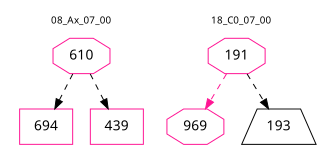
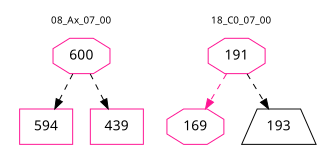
(82, 56) -> (82, 56)
(46, 127) -> (46, 127)
(195, 127) -> (195, 127)
